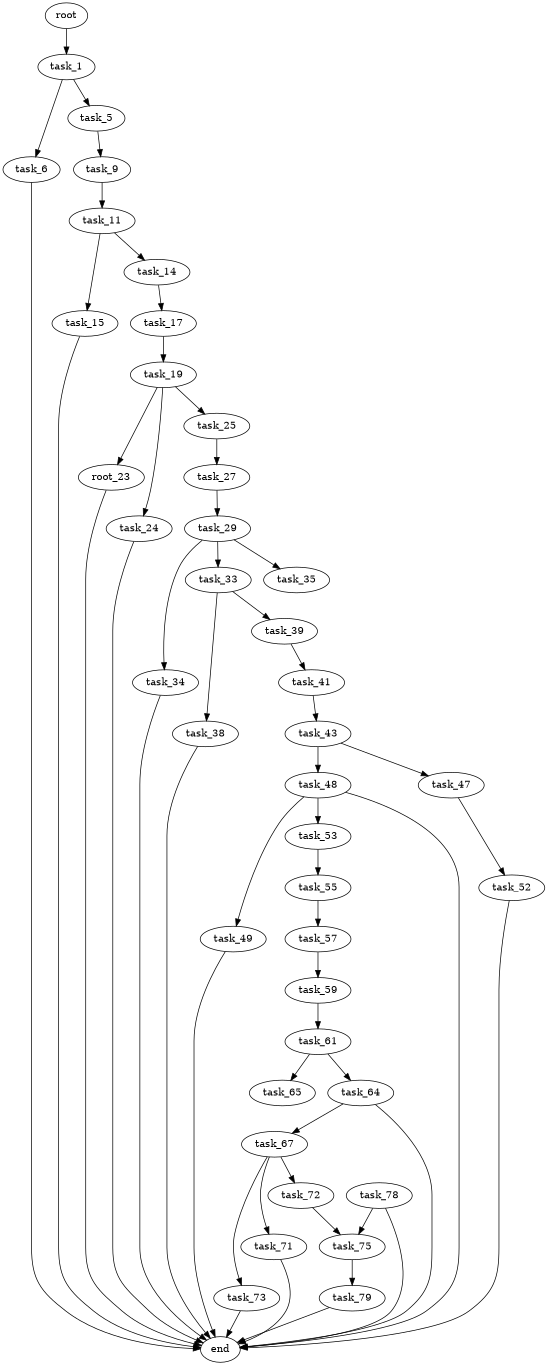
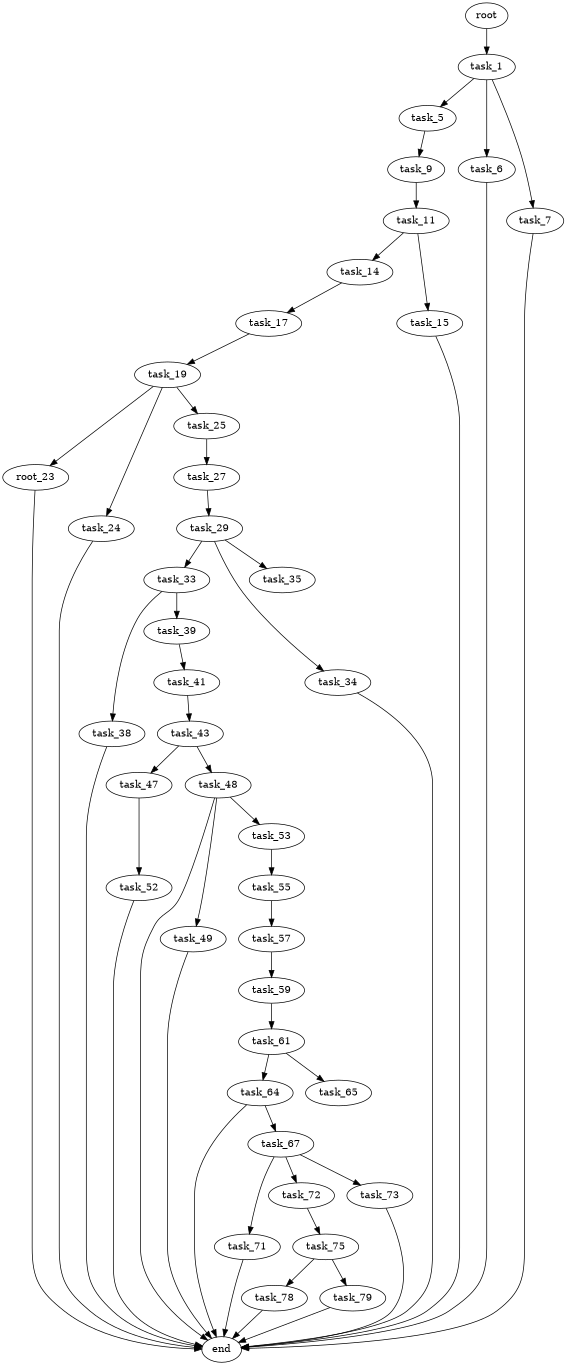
none -> (535, 221)
(367, 1218) -> (303, 1270)
